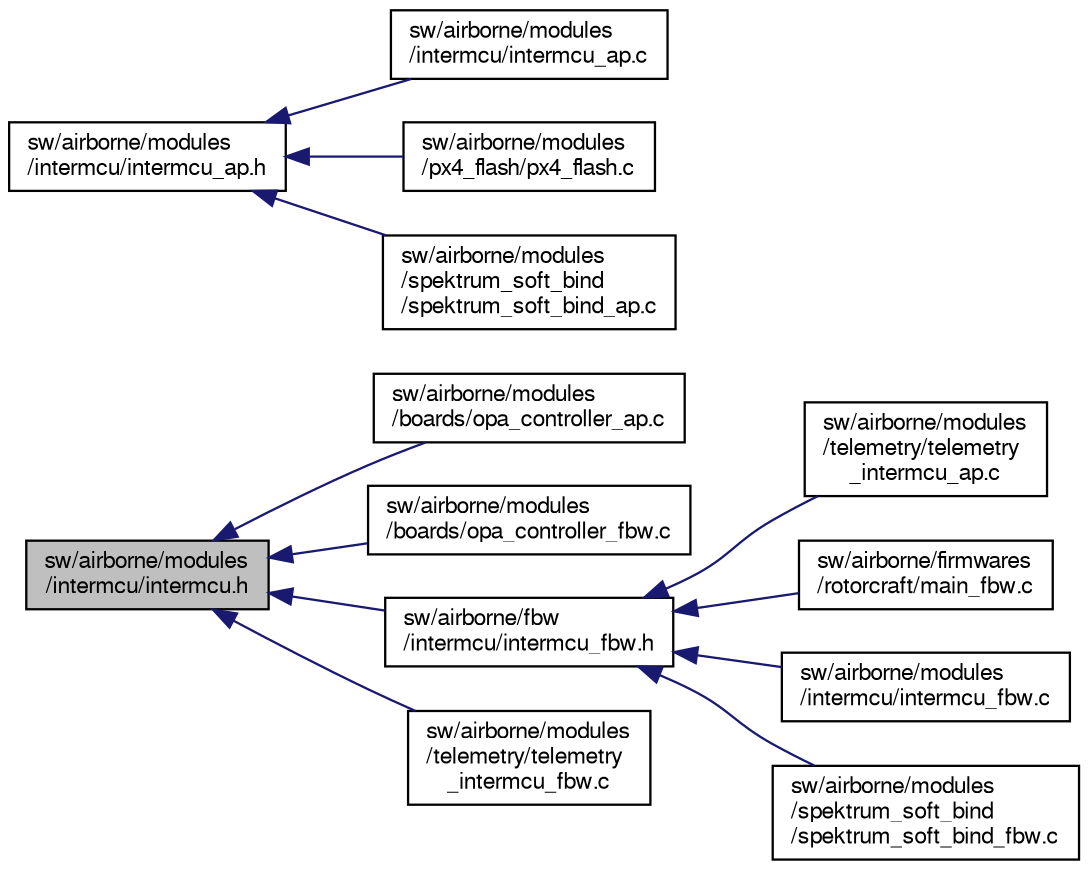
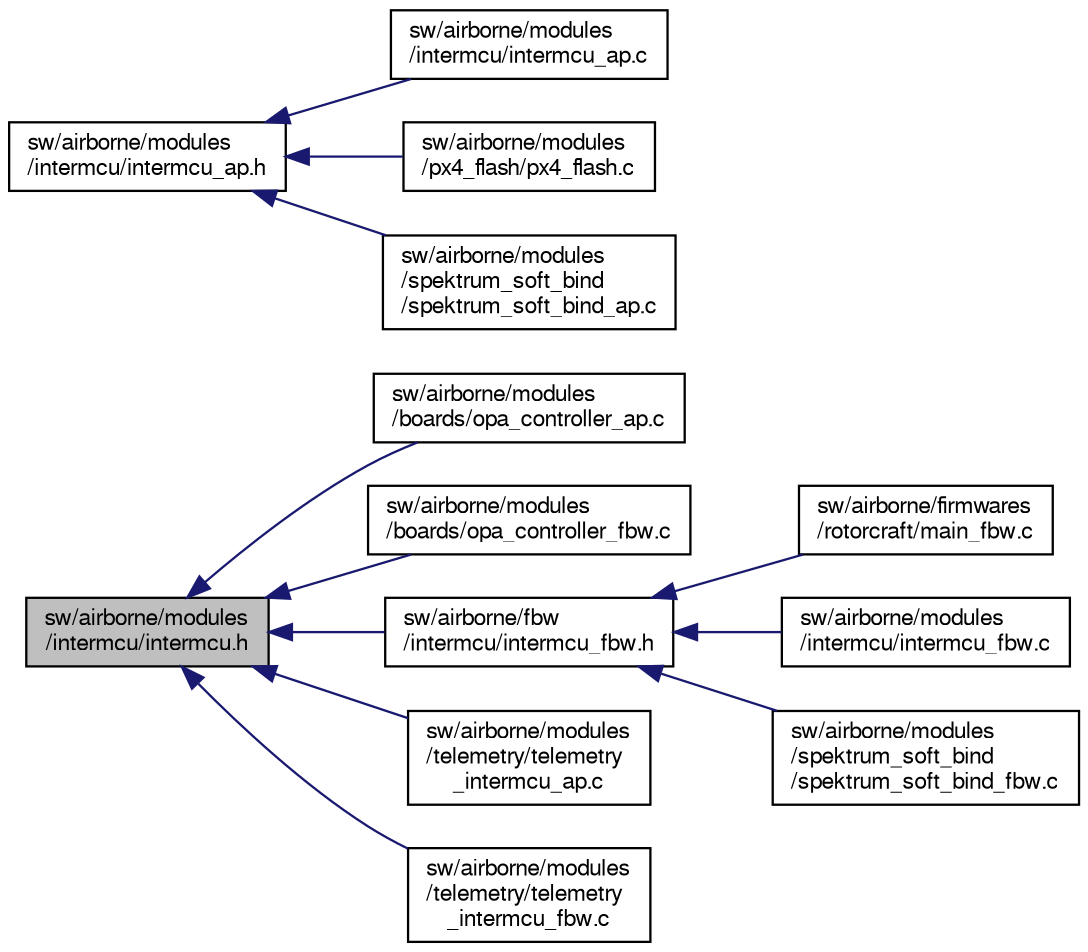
(741, 542) -> (341, 696)
